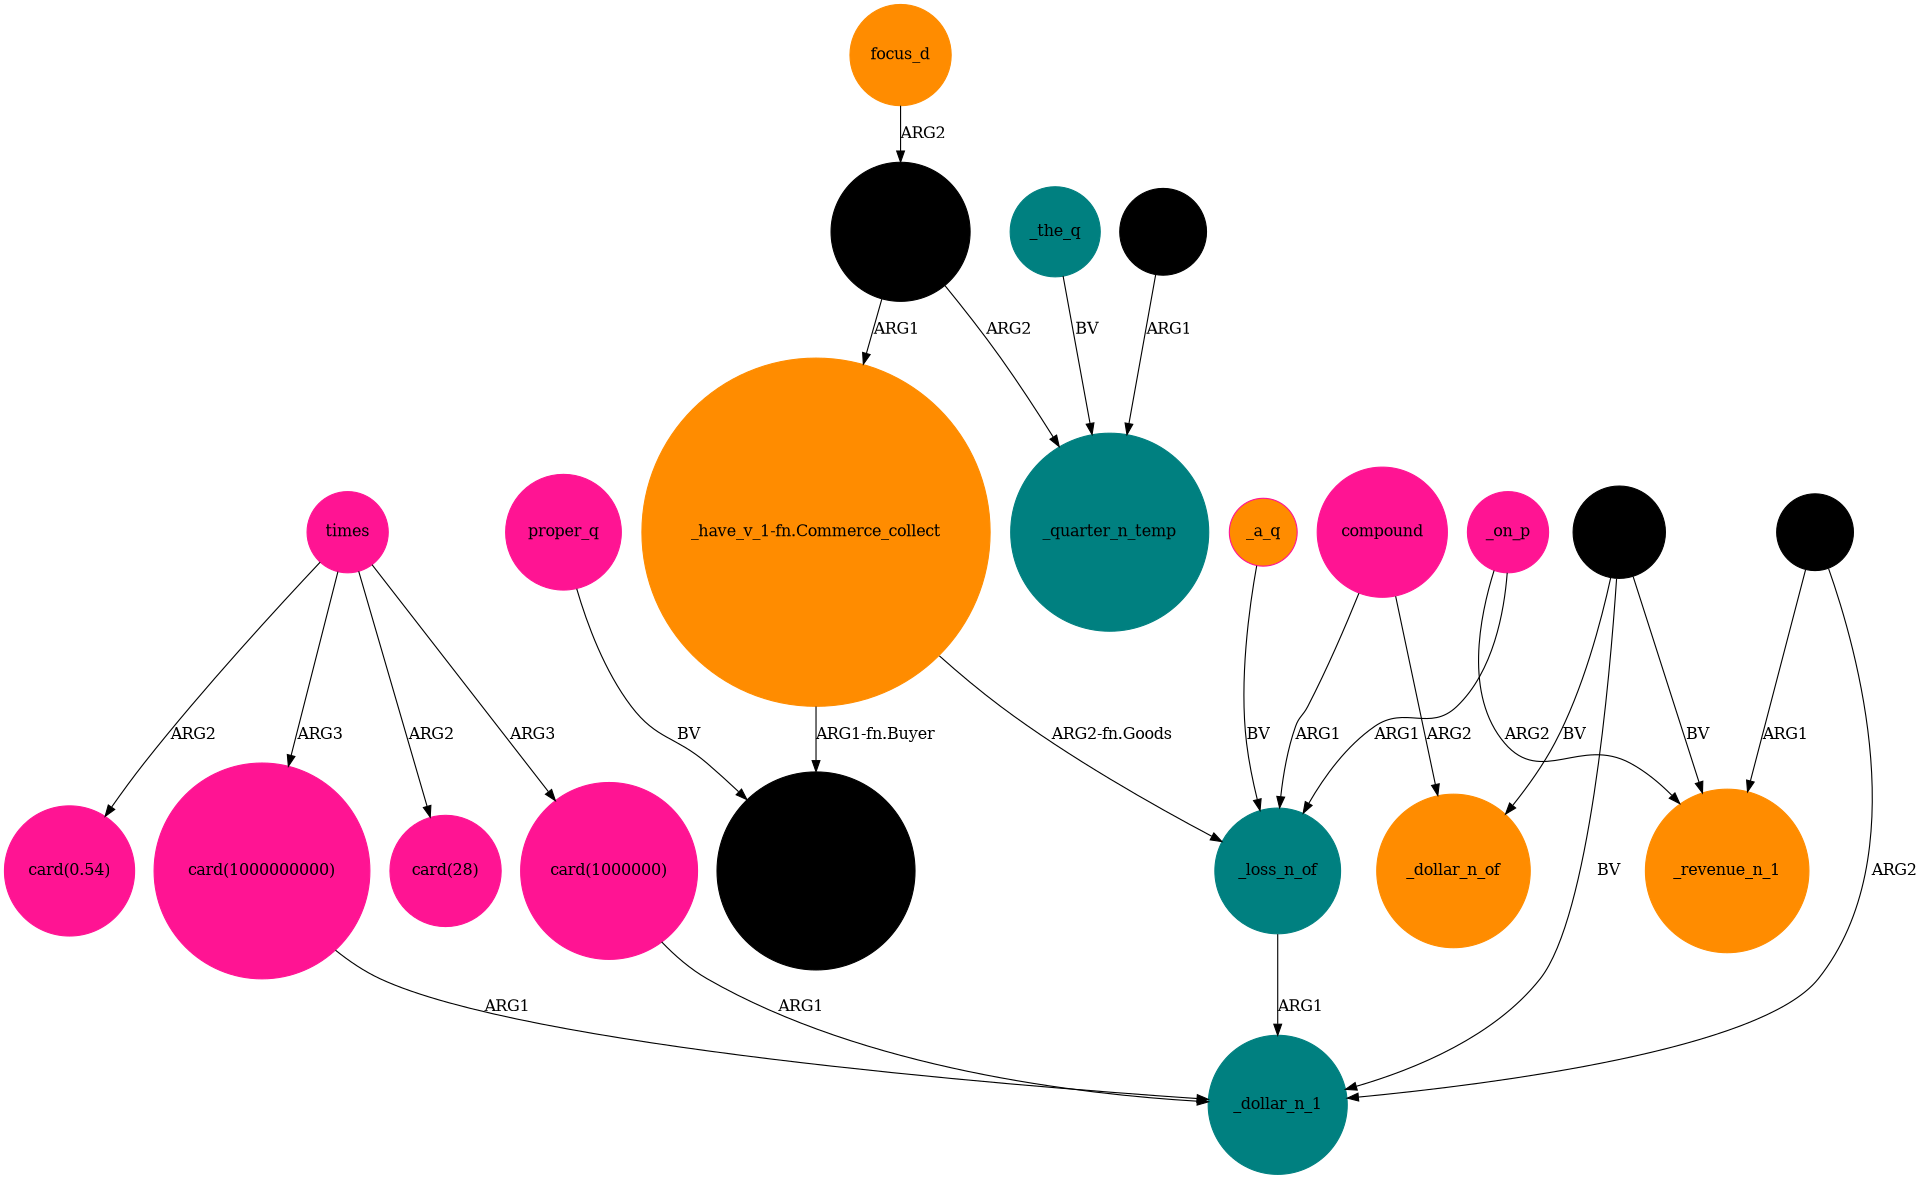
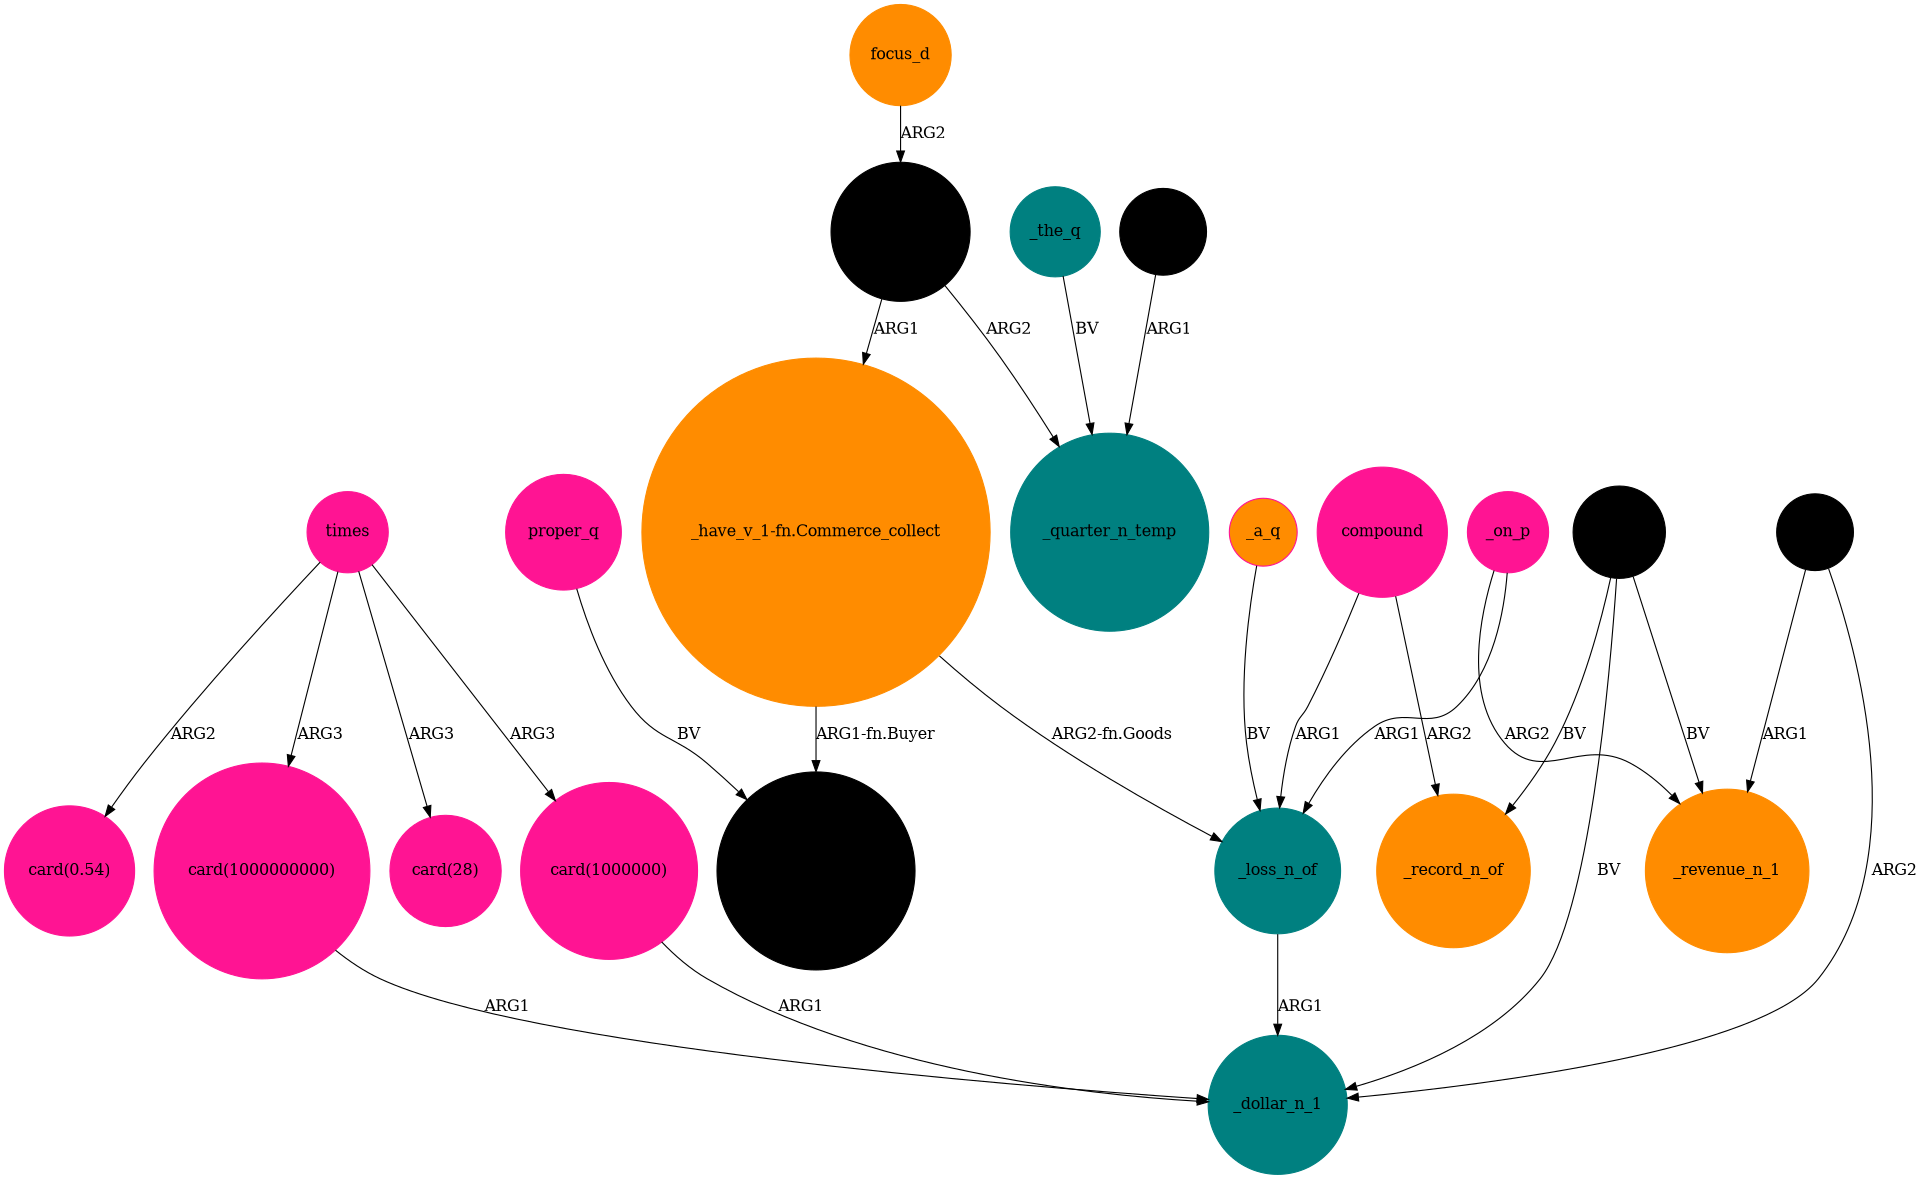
(432, 735) -> (432, 735)
(1453, 871) -> (1453, 871)
